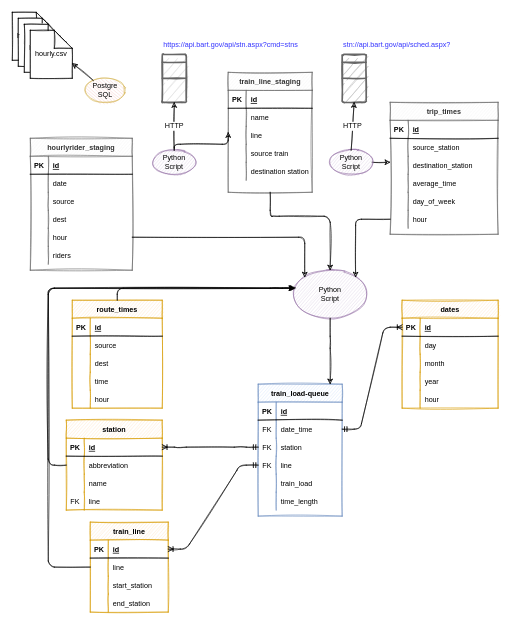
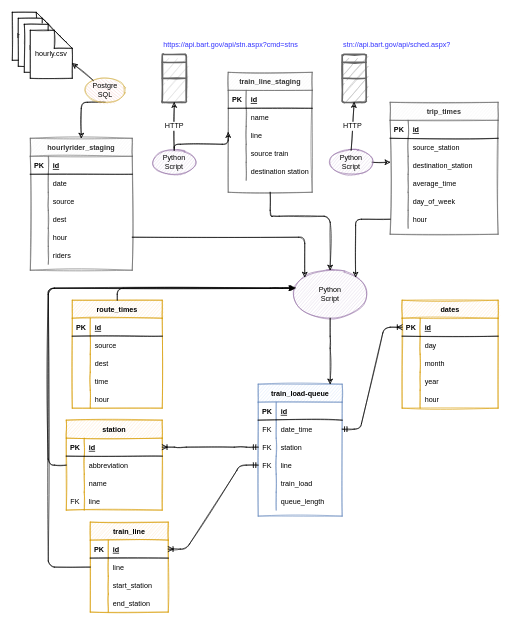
none -> (81, 112)
(301, 502) -> (304, 502)
